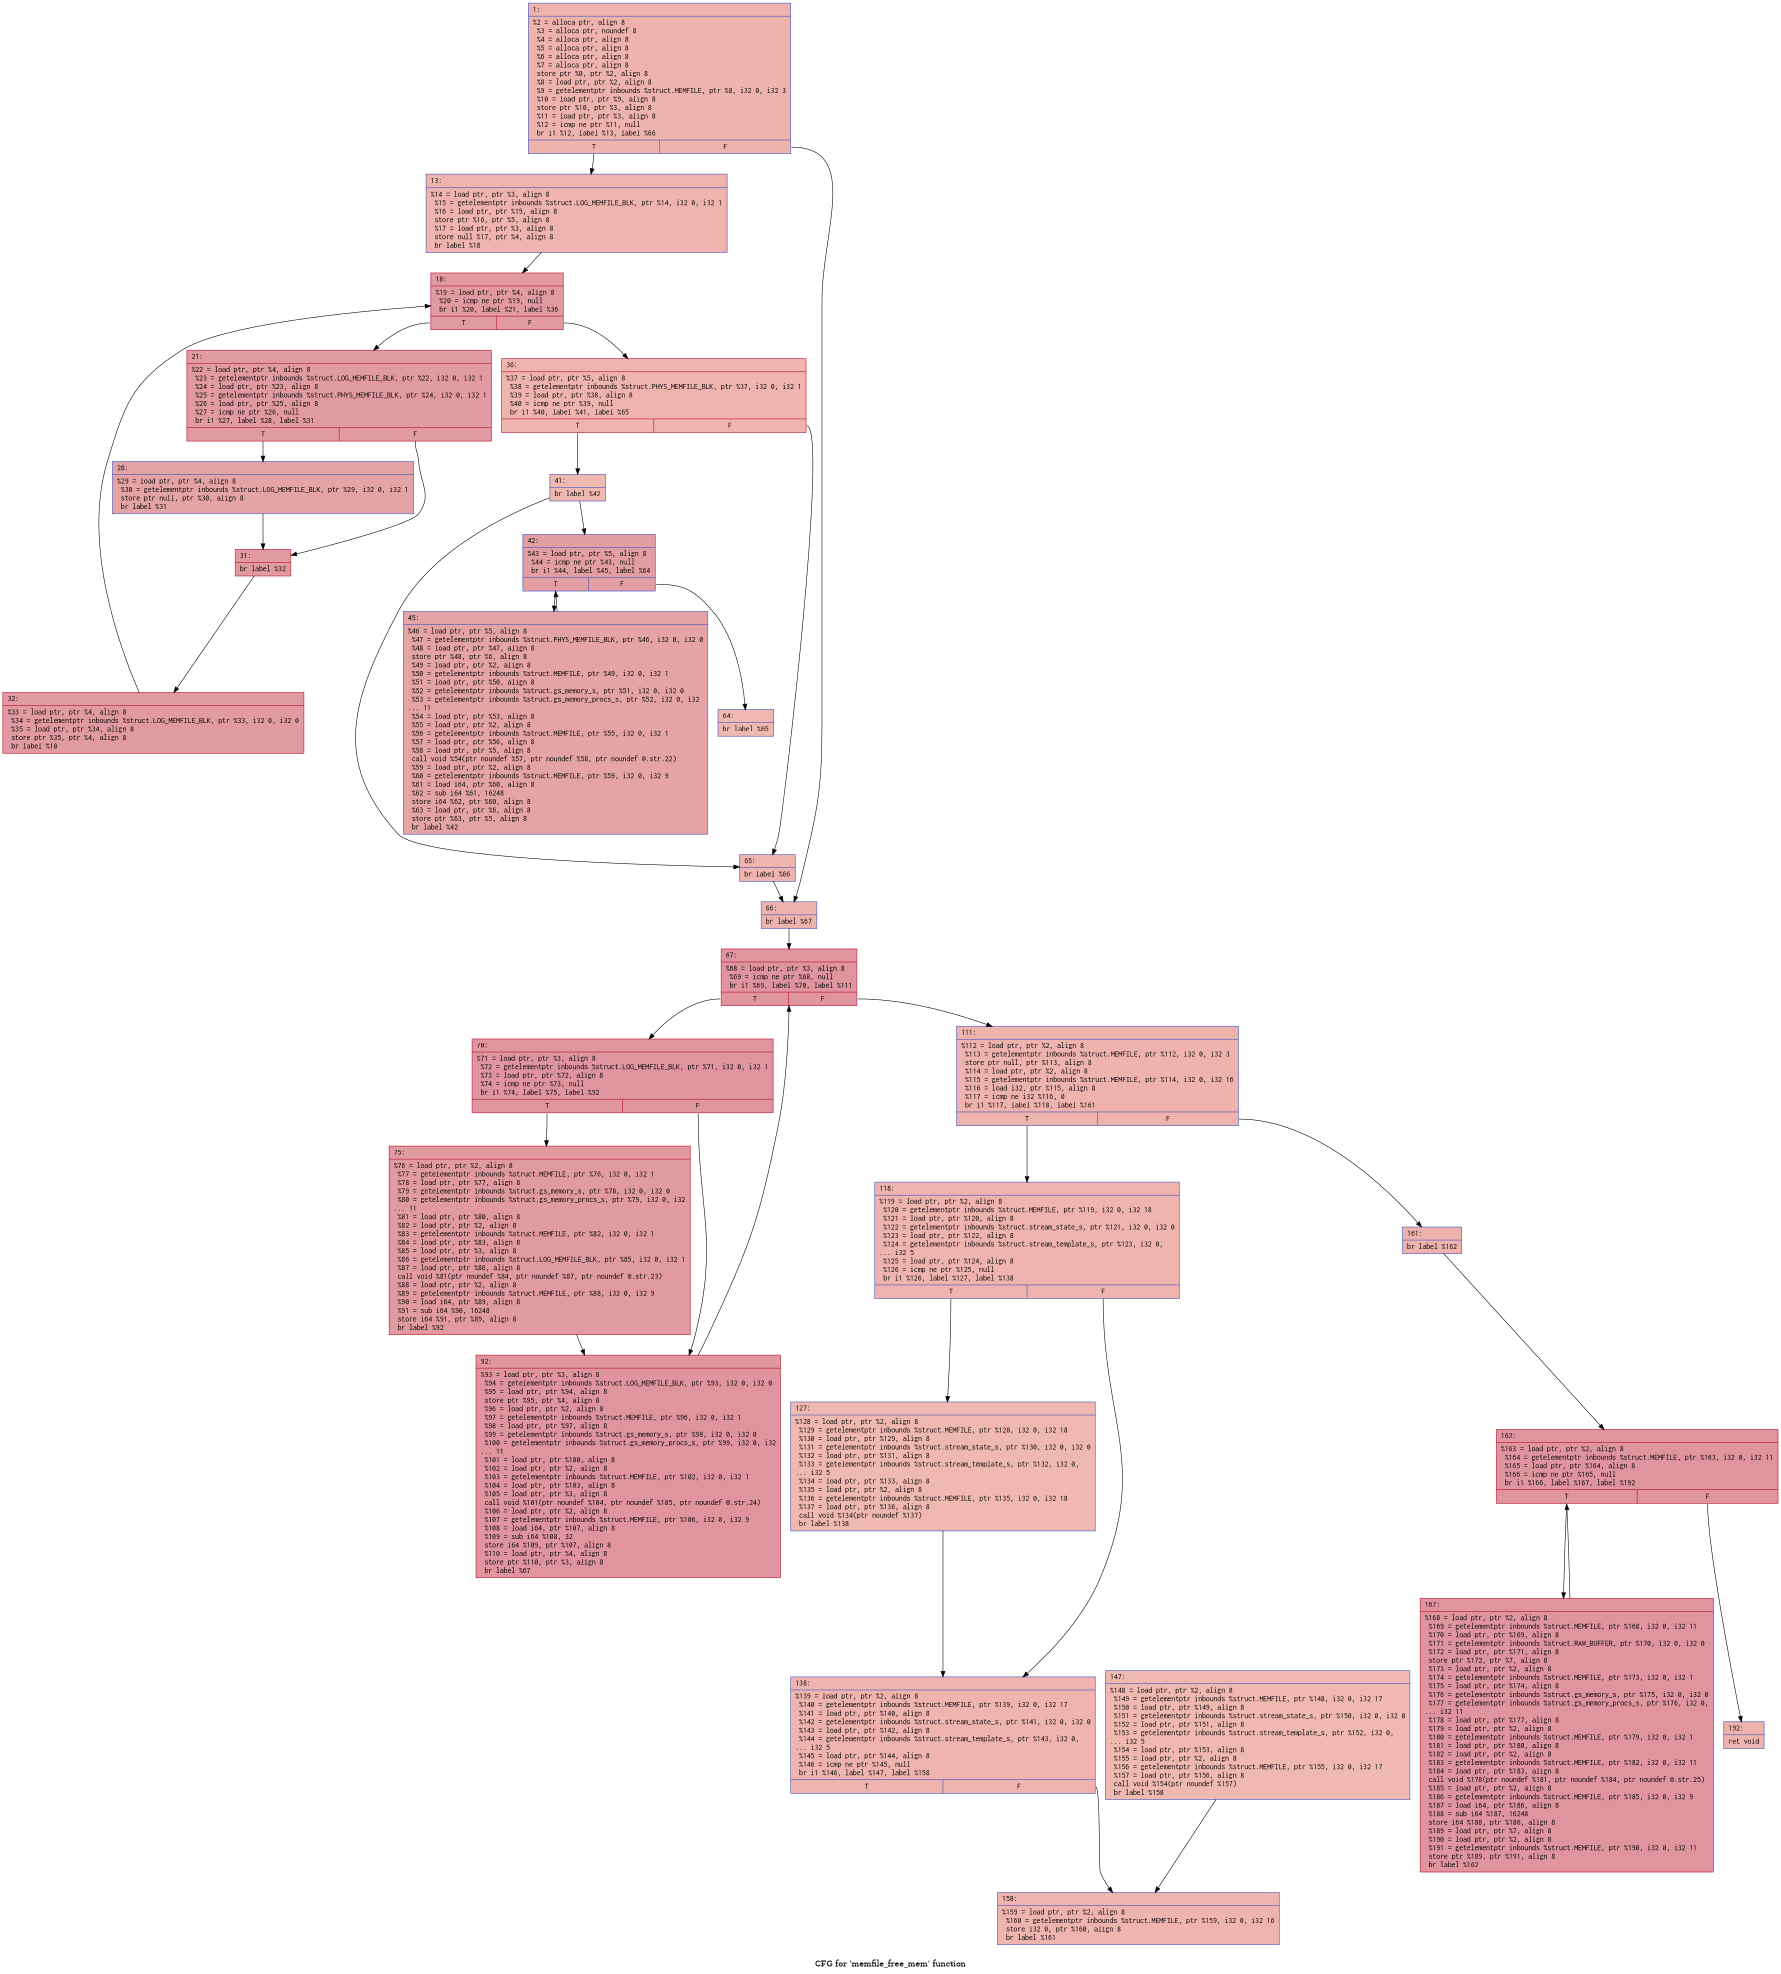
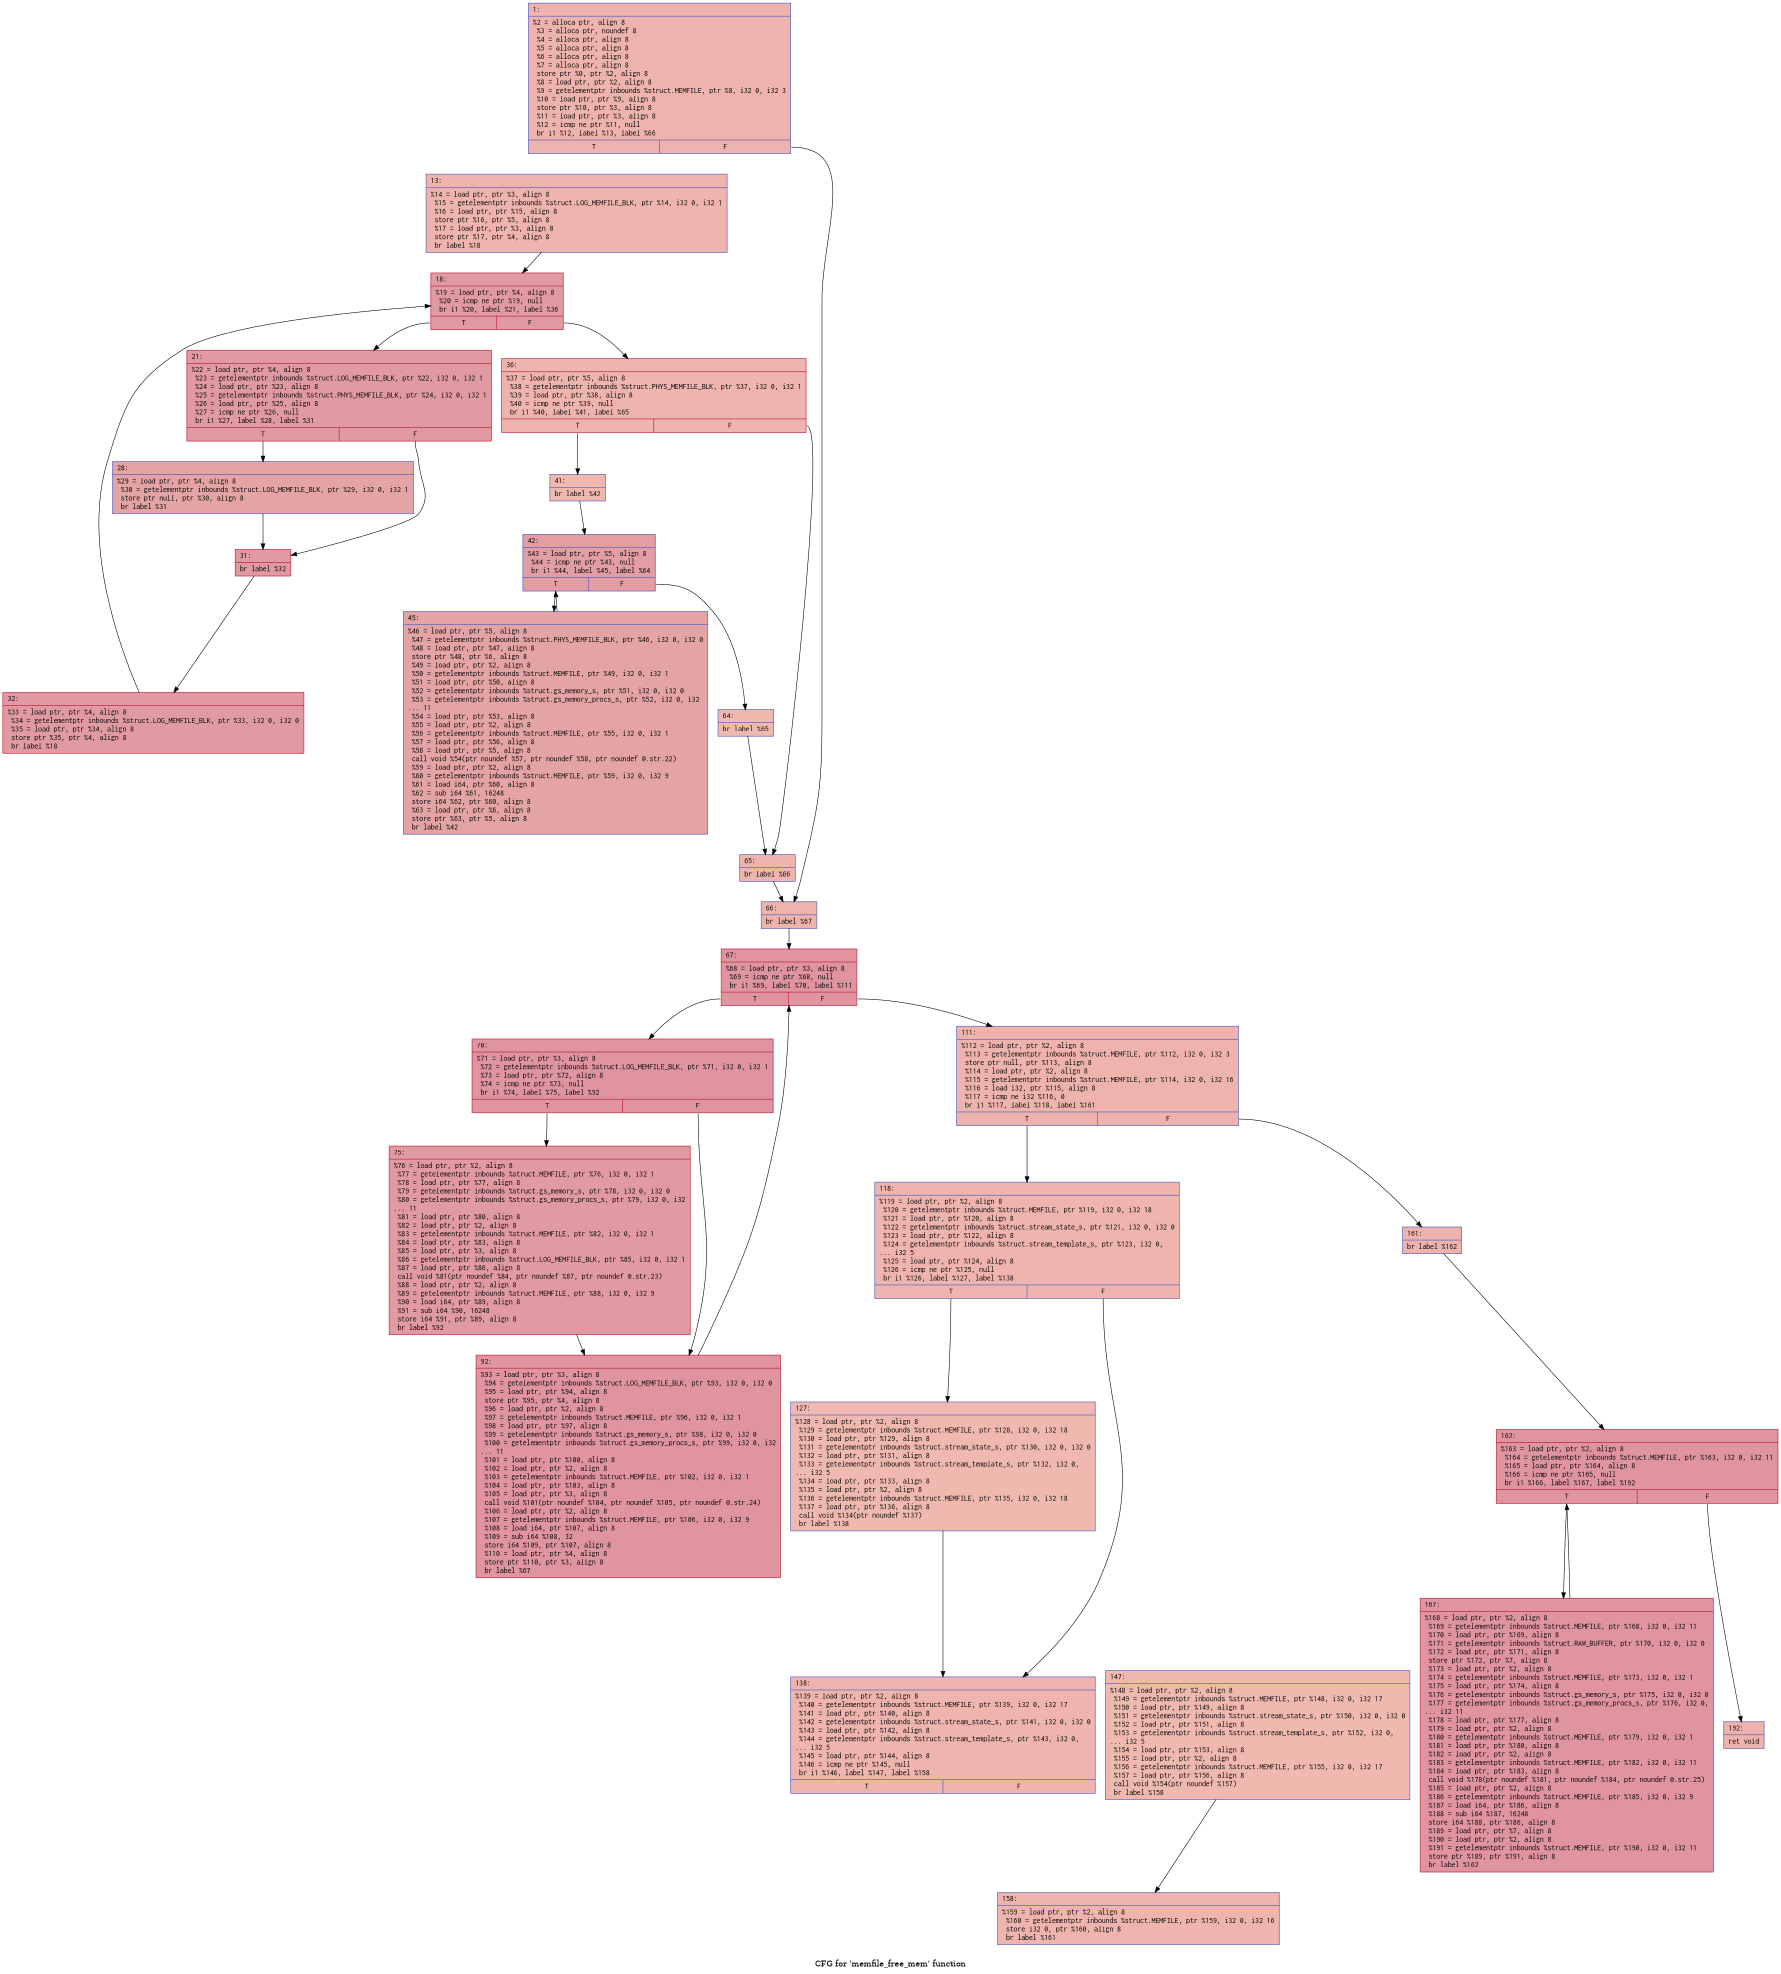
(593, 161) -> none
(492, 237) -> (490, 237)
(371, 795) -> (756, 793)
(1099, 1838) -> none
